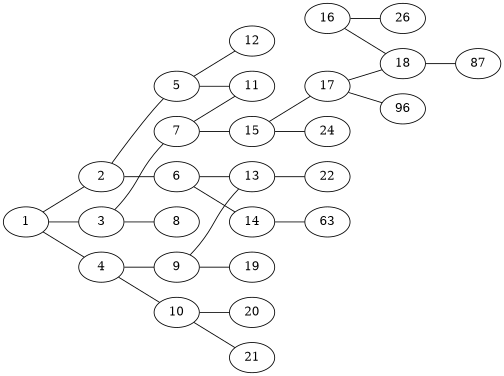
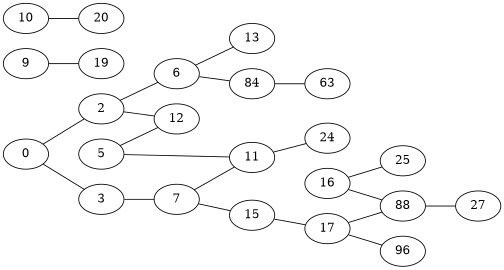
(403, 18) -> (403, 161)
(403, 64) -> (403, 206)
(478, 64) -> (478, 206)
(137, 130) -> (139, 114)
(290, 131) -> (290, 148)
(327, 177) -> none
(26, 222) -> (26, 154)
(177, 222) -> none
(214, 222) -> none
(252, 222) -> (252, 84)
(101, 267) -> none
(252, 358) -> none
